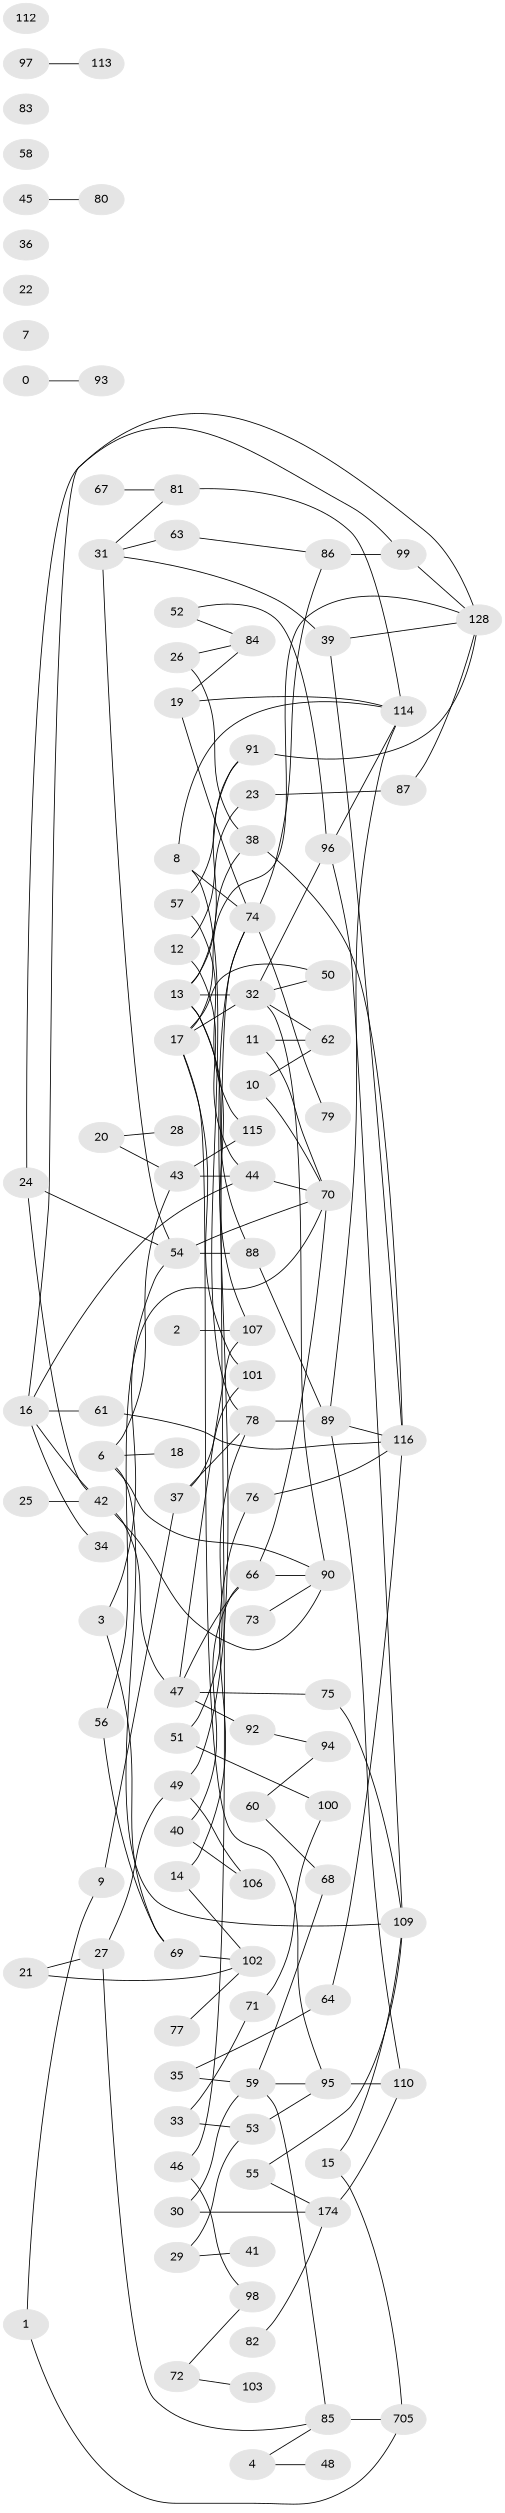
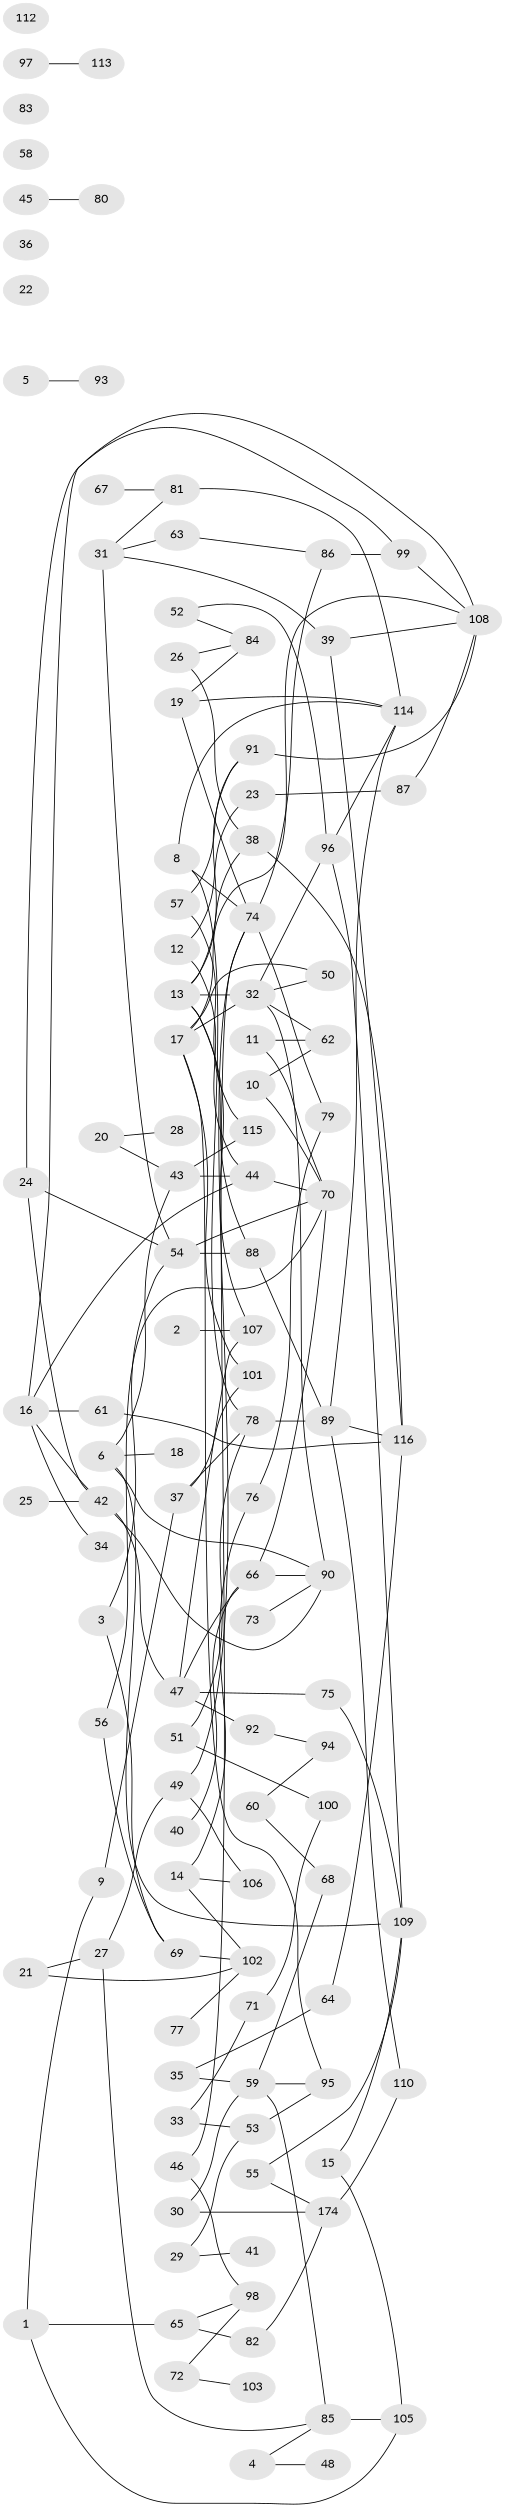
(26, 336) -> none
(26, 381) -> (26, 381)
(479, 620) -> (479, 620)
(333, 1478) -> (290, 1308)
(215, 1858) -> (215, 1880)
(358, 2084) -> none
none -> (177, 2325)
(404, 2419) -> (404, 2419)
